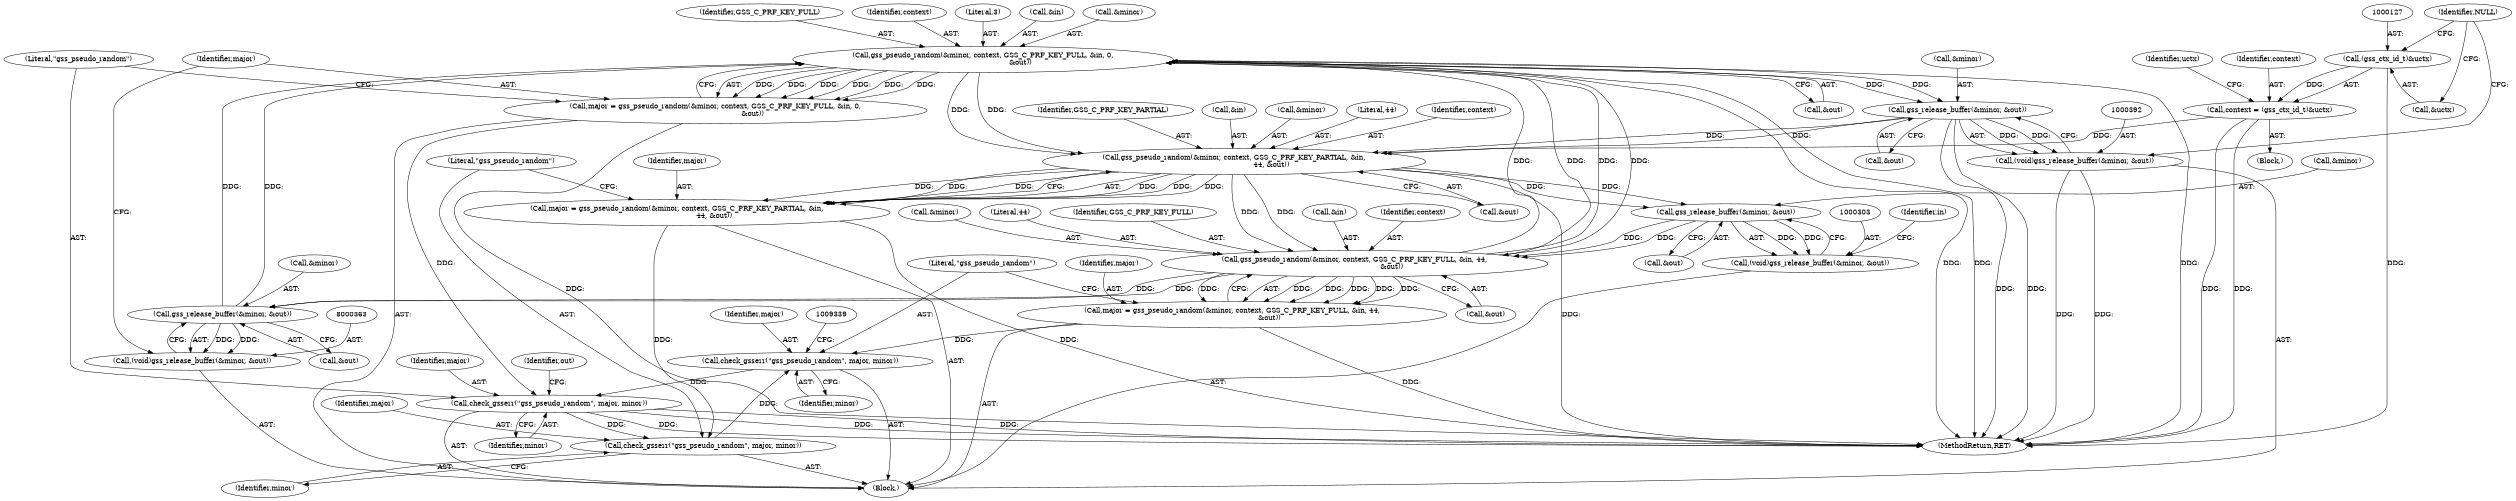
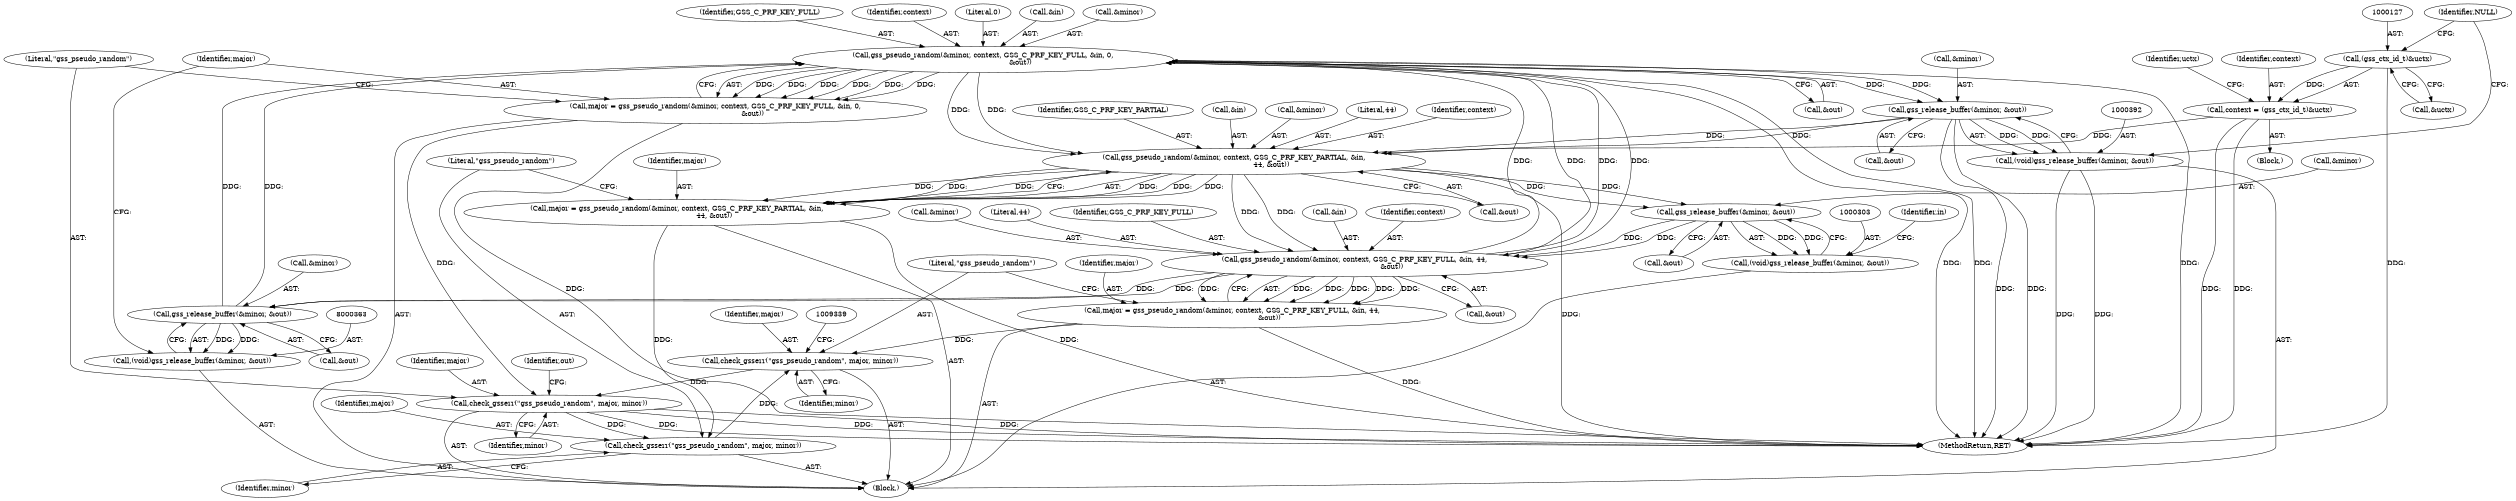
(983, 13) -> (983, 13)
(2460, 61) -> (2421, 80)
(2411, 85) -> (2411, 85)
